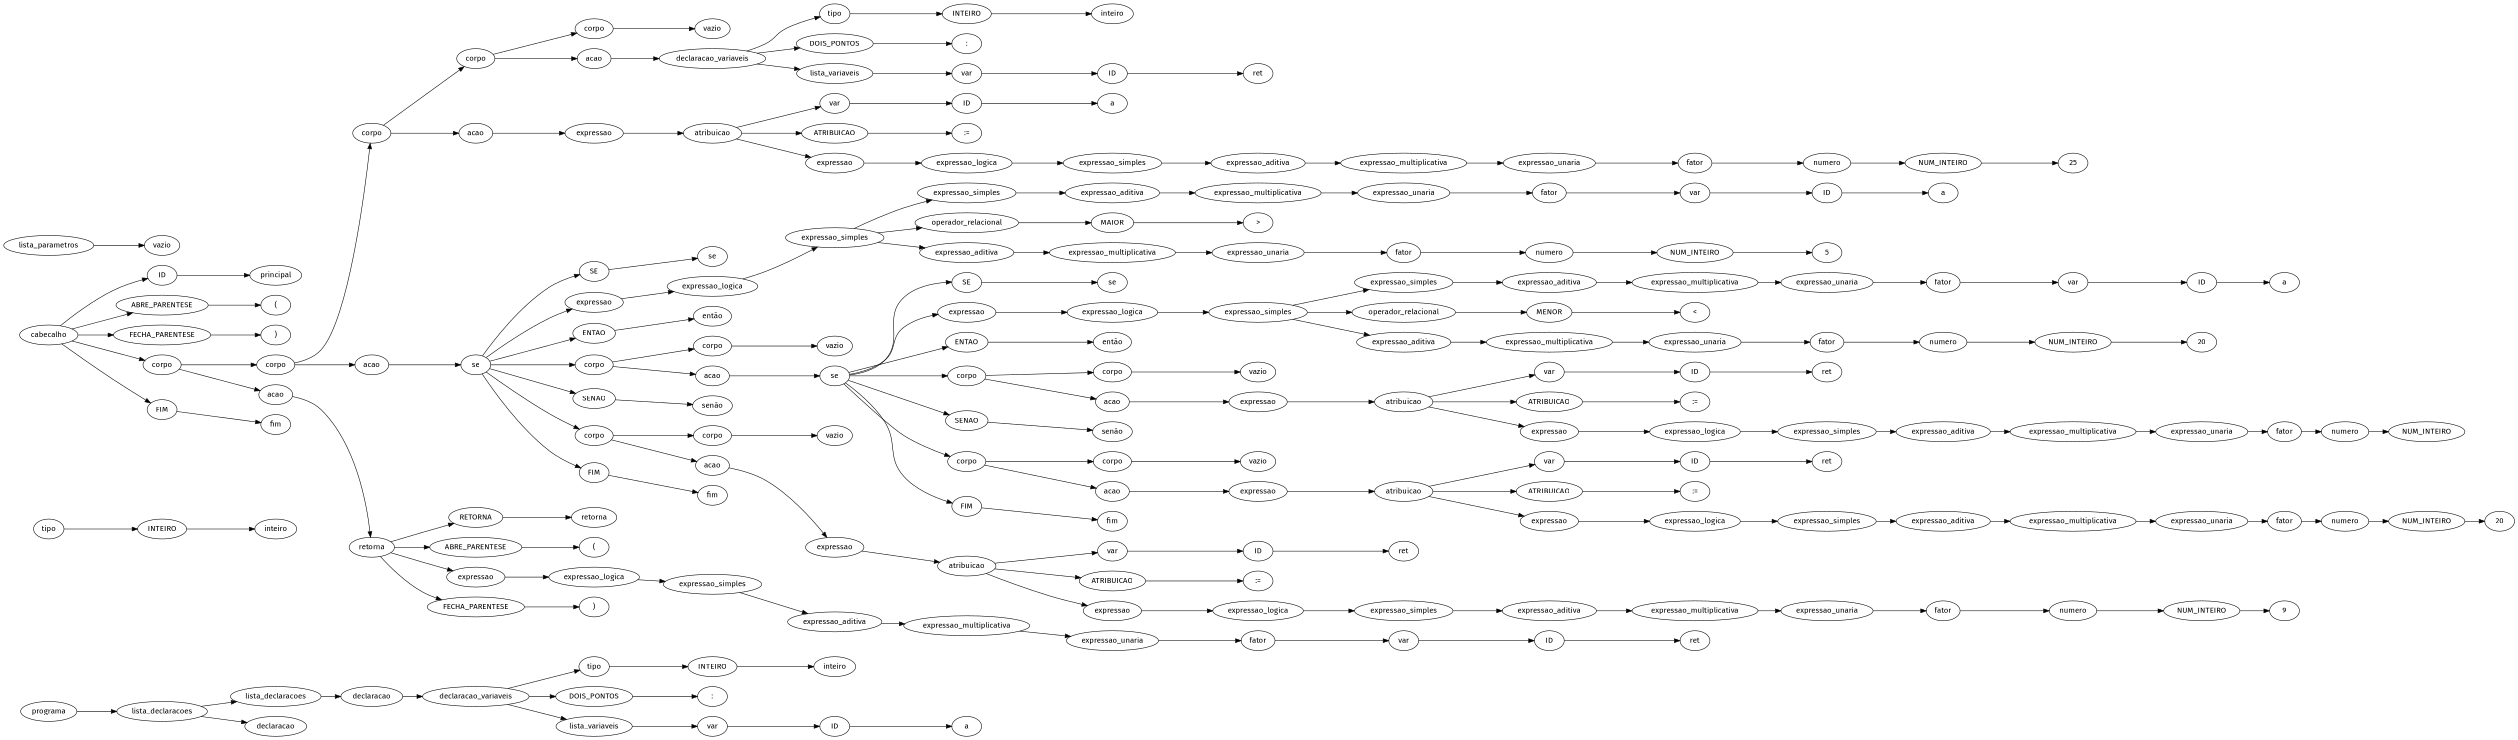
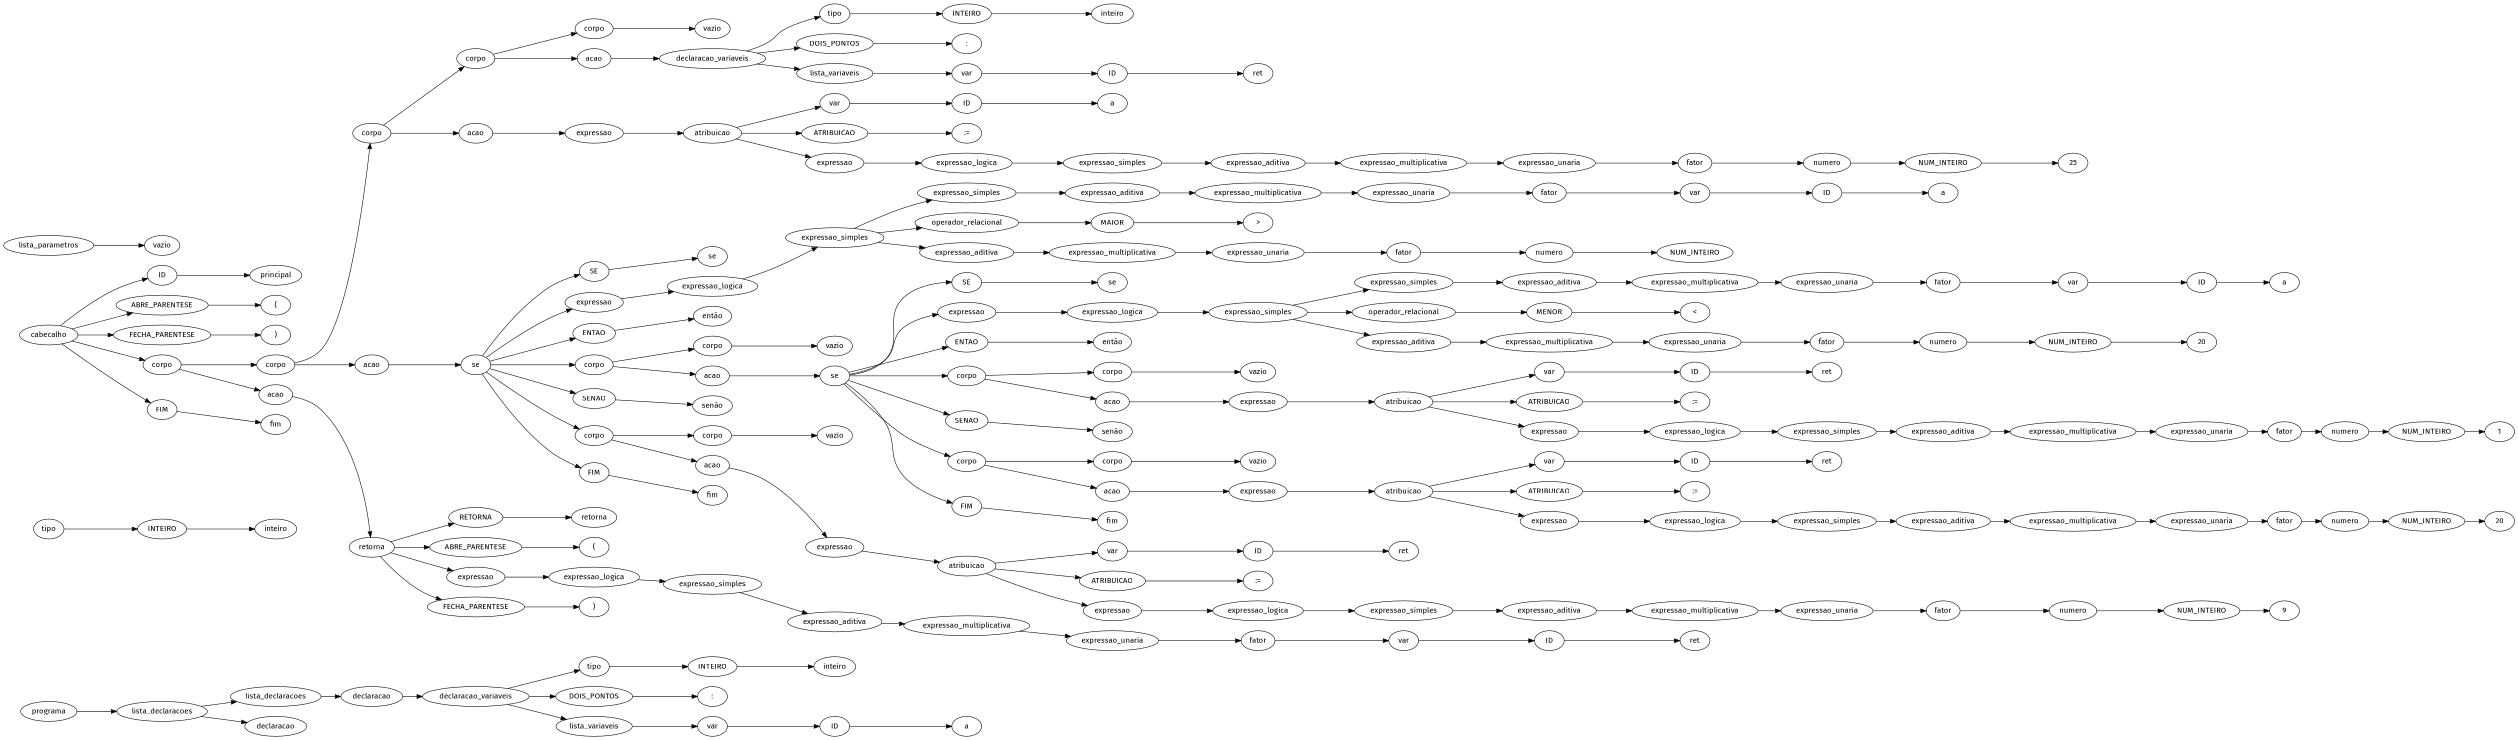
(1827, 253) -> none
none -> (2500, 432)
